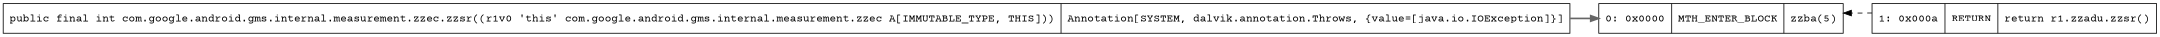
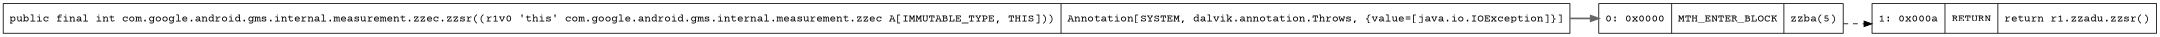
(1862, 13) -> (1854, 24)
